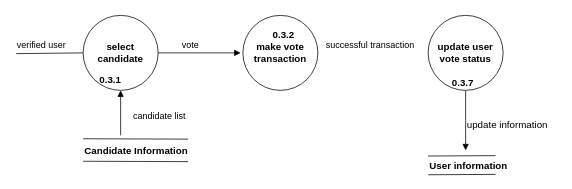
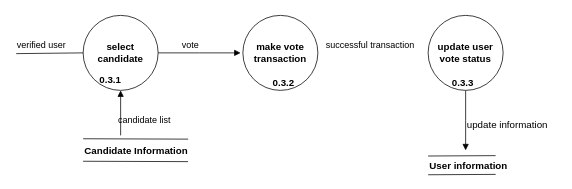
(286, 34) -> (286, 83)
(463, 83) -> (463, 83)
(165, 117) -> (150, 120)
